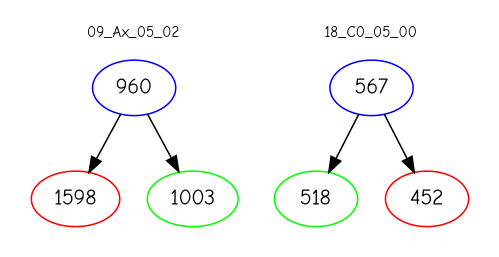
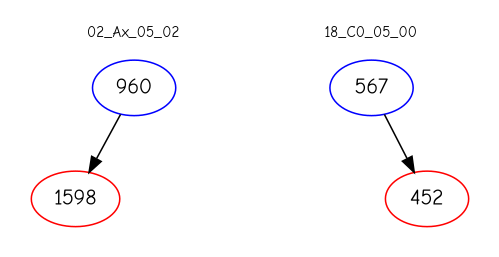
(134, 33) -> (134, 33)
(193, 199) -> none
(316, 199) -> none
